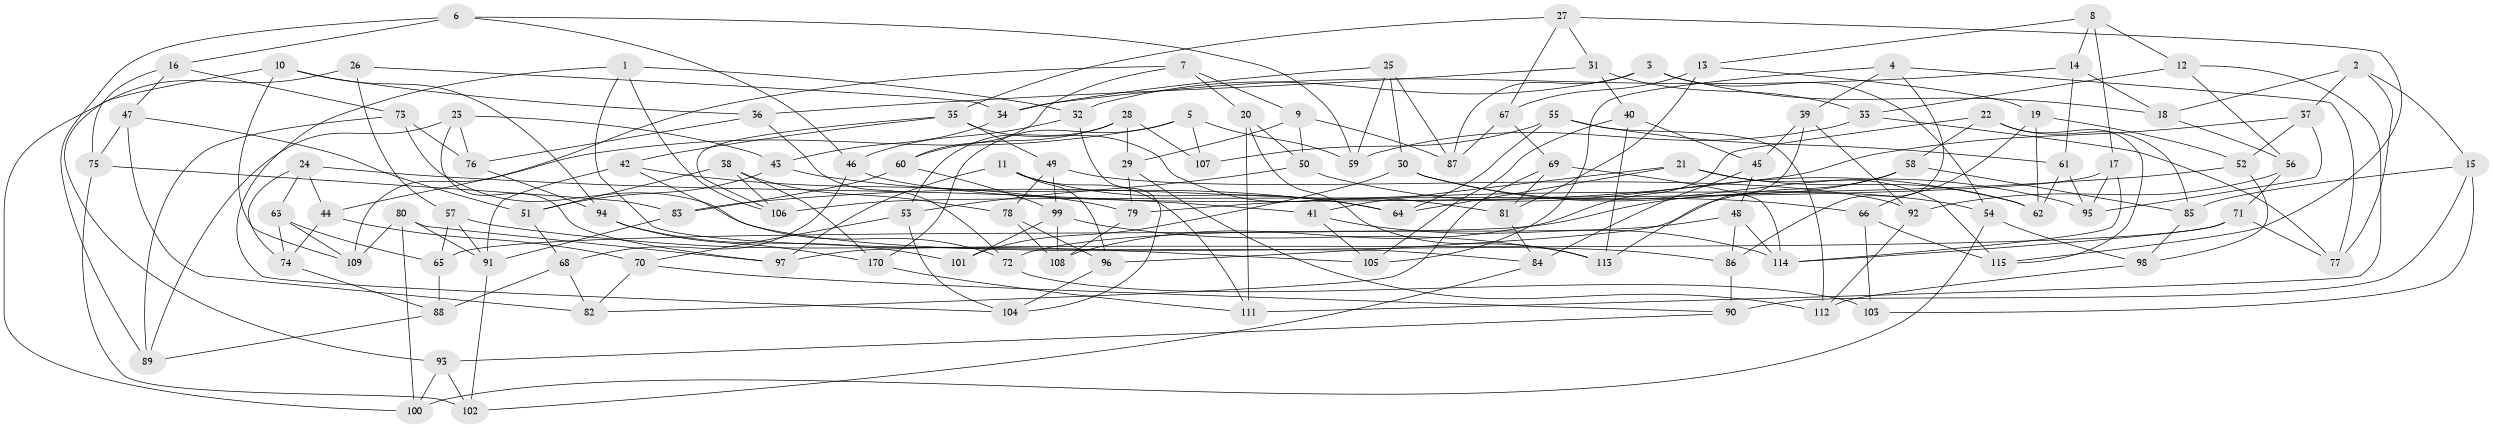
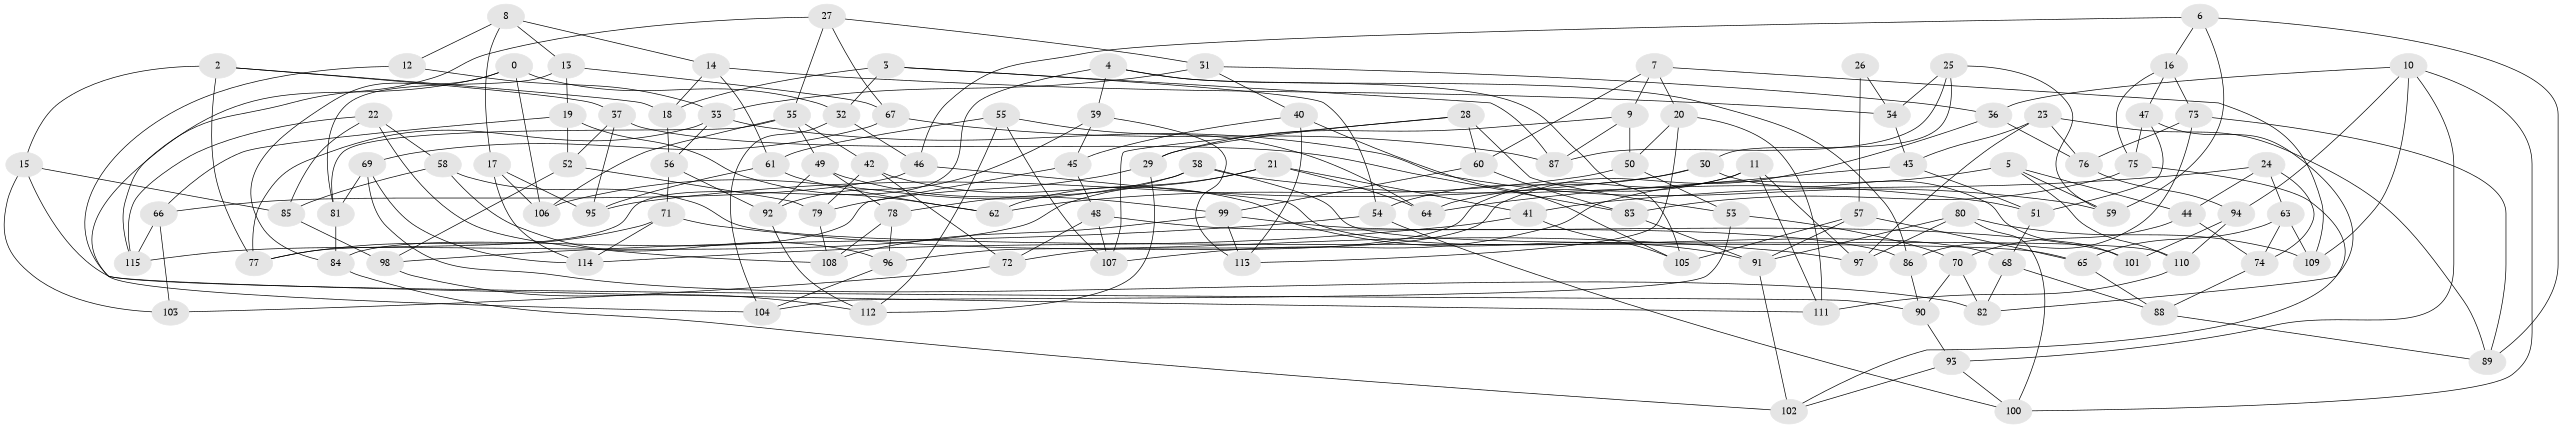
(625, 66) -> (514, 66)
(2236, 115) -> (688, 145)
(1759, 239) -> (1103, 239)
(875, 263) -> (2181, 263)
(4, 274) -> (2457, 389)
